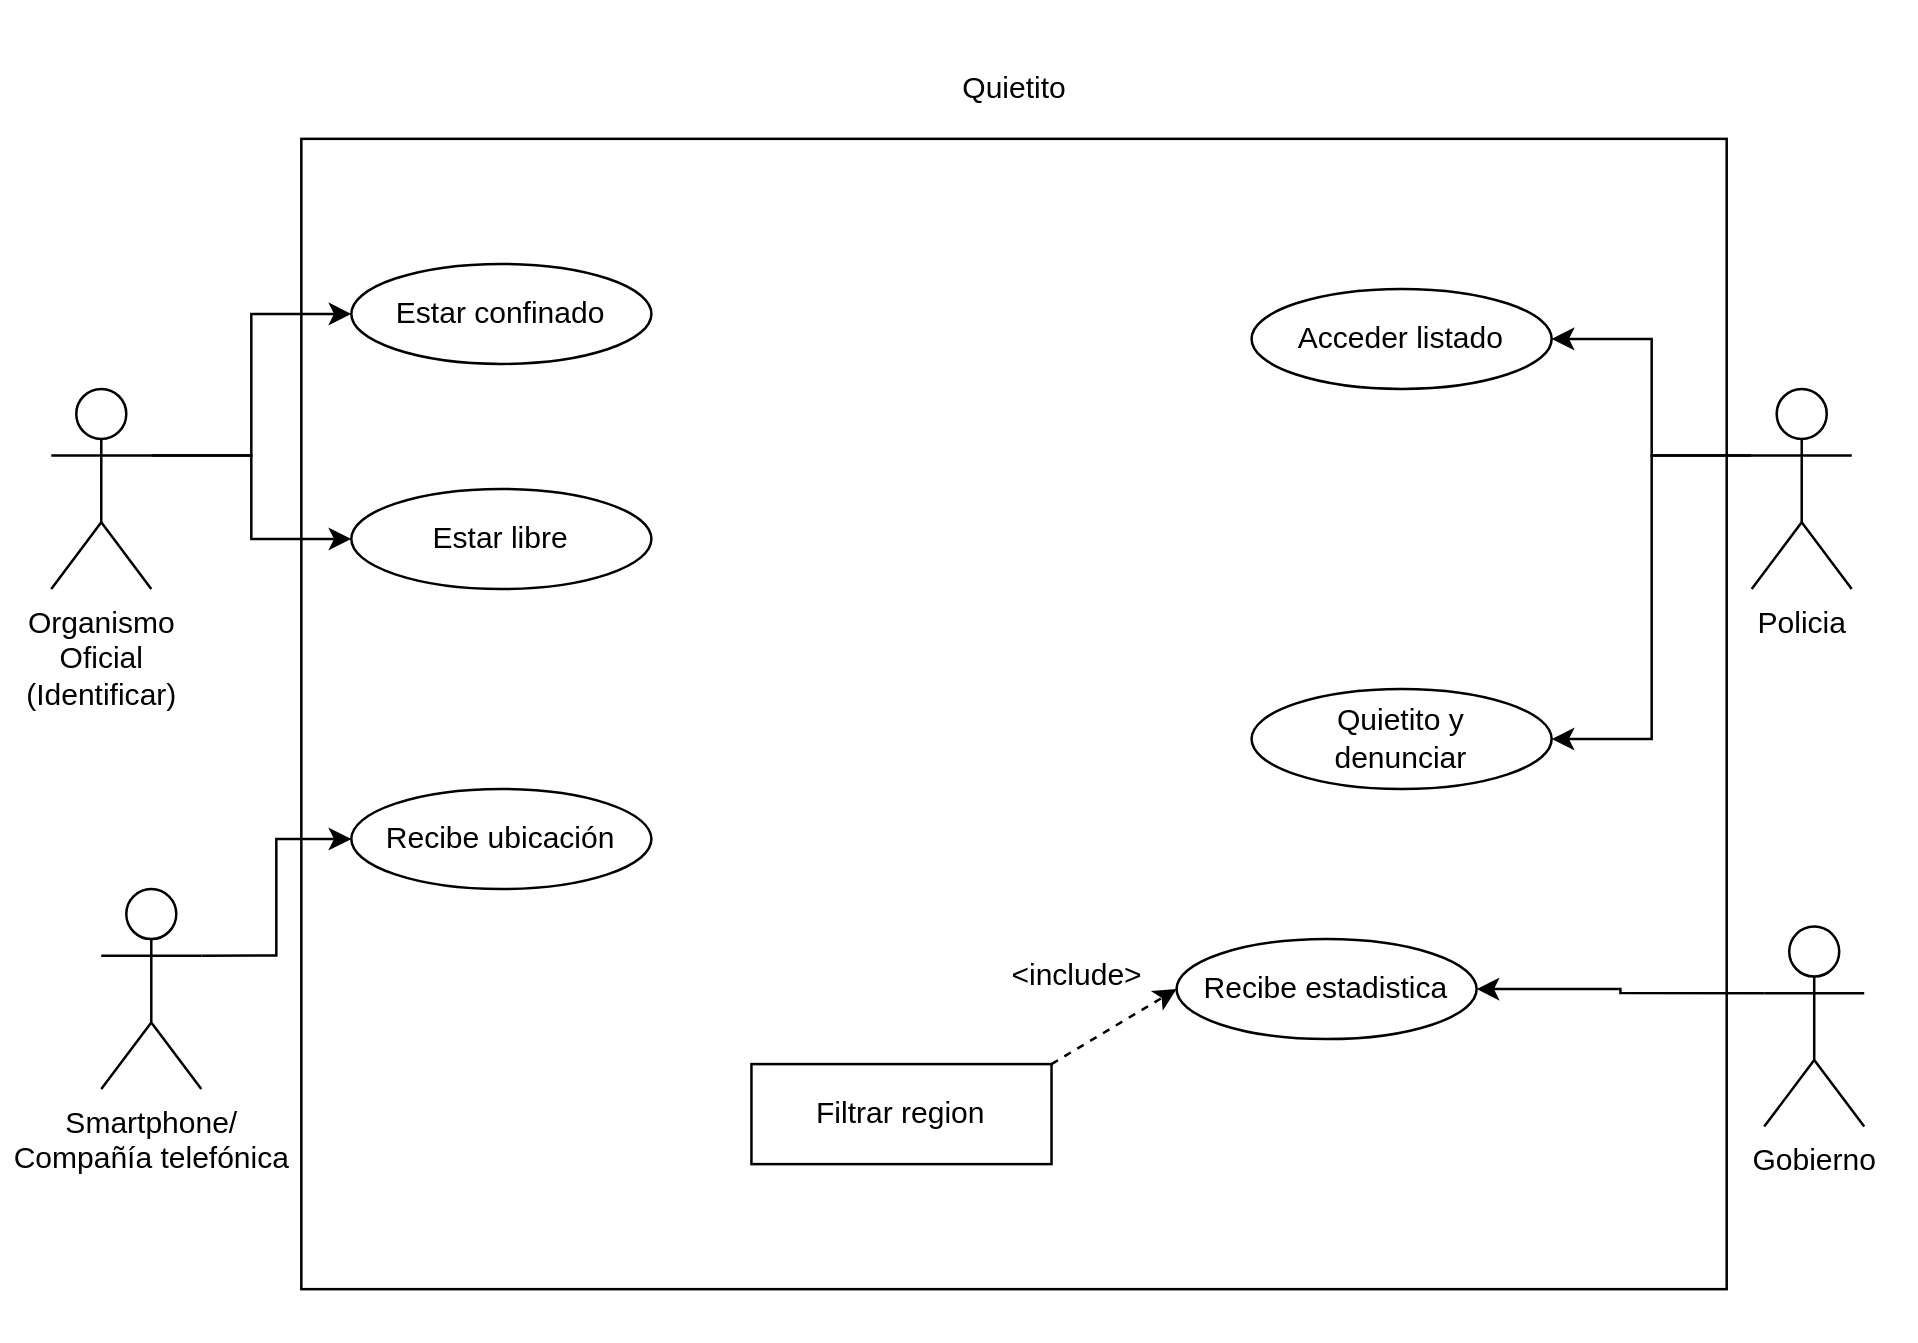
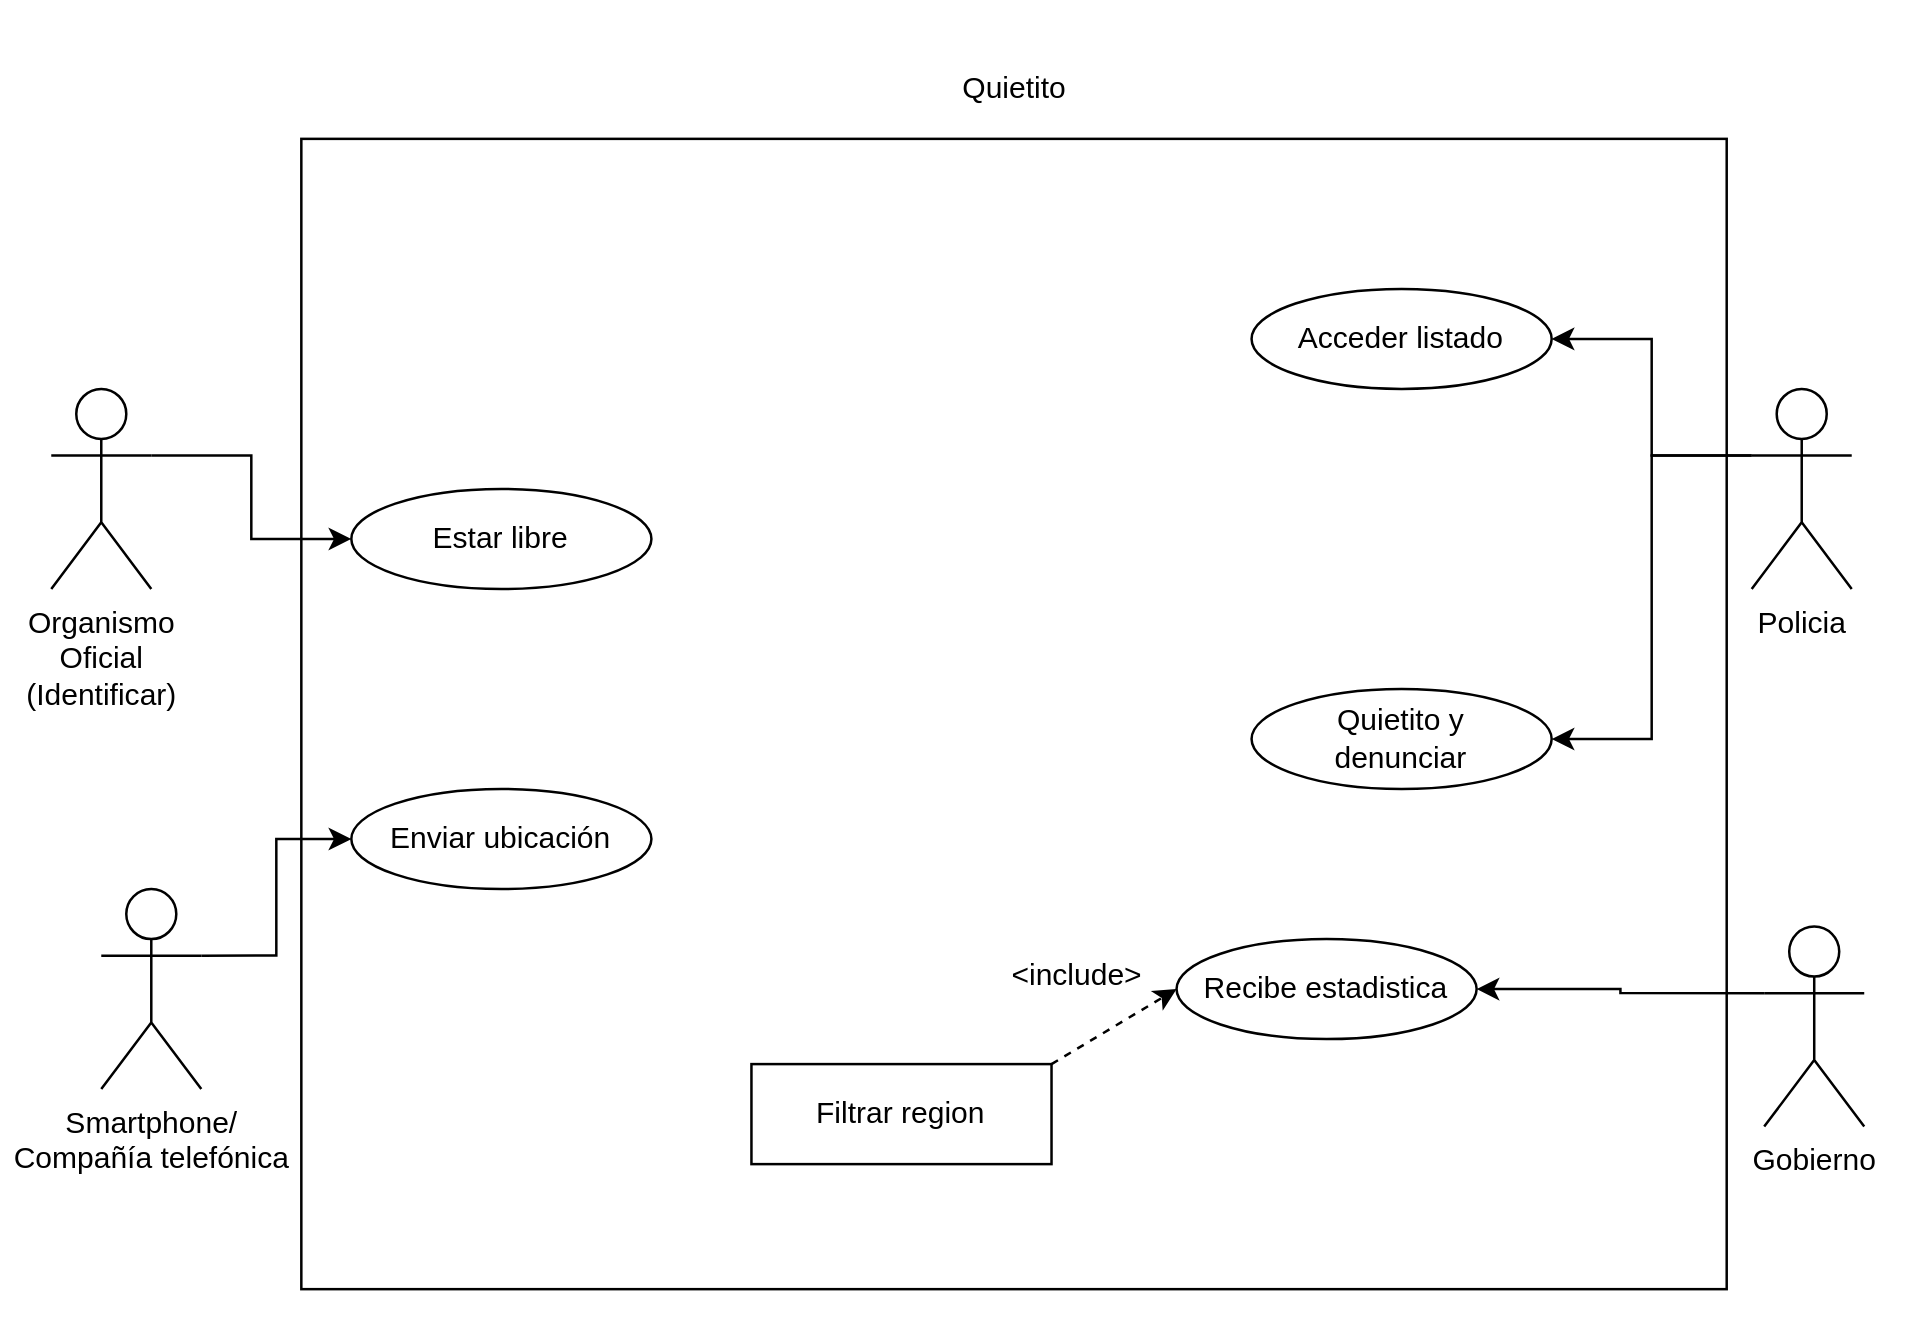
(501, 314) -> none
(251, 341) -> none
(501, 839) -> (501, 839)
